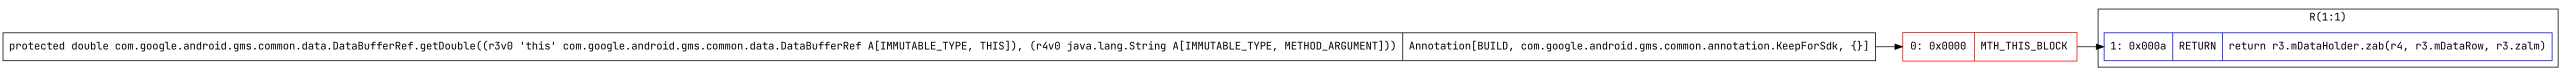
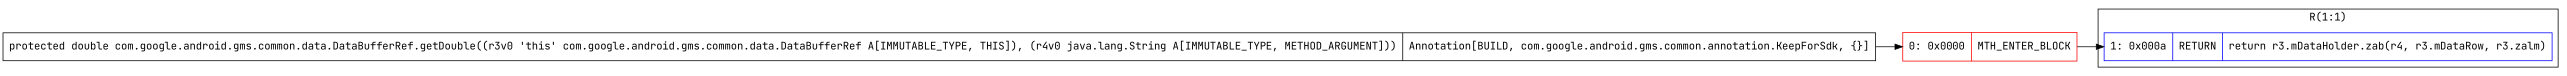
(2024, 46) -> (2024, 46)
